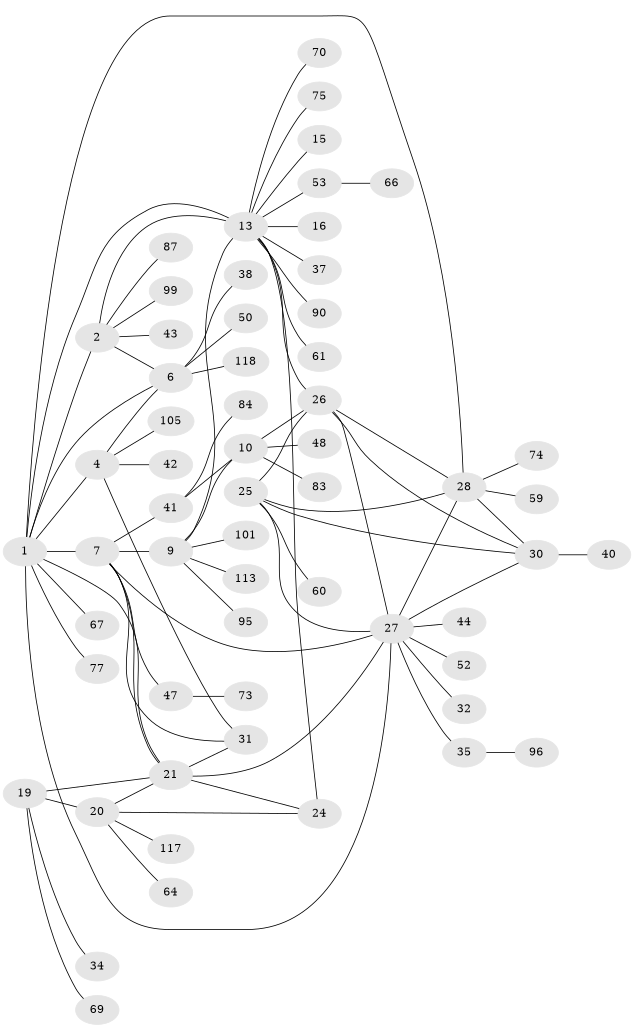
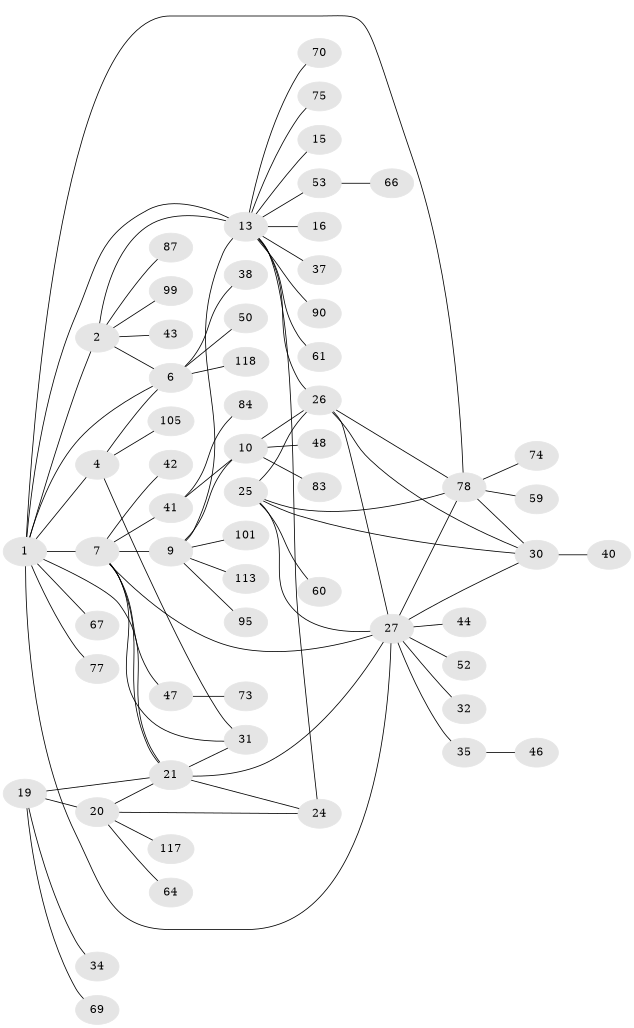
(134, 465) -> (131, 507)
(464, 487) -> (464, 487)
(537, 753) -> (537, 753)
